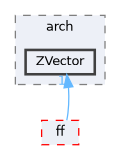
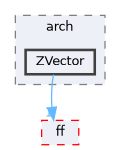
(69, 104) -> (52, 93)
